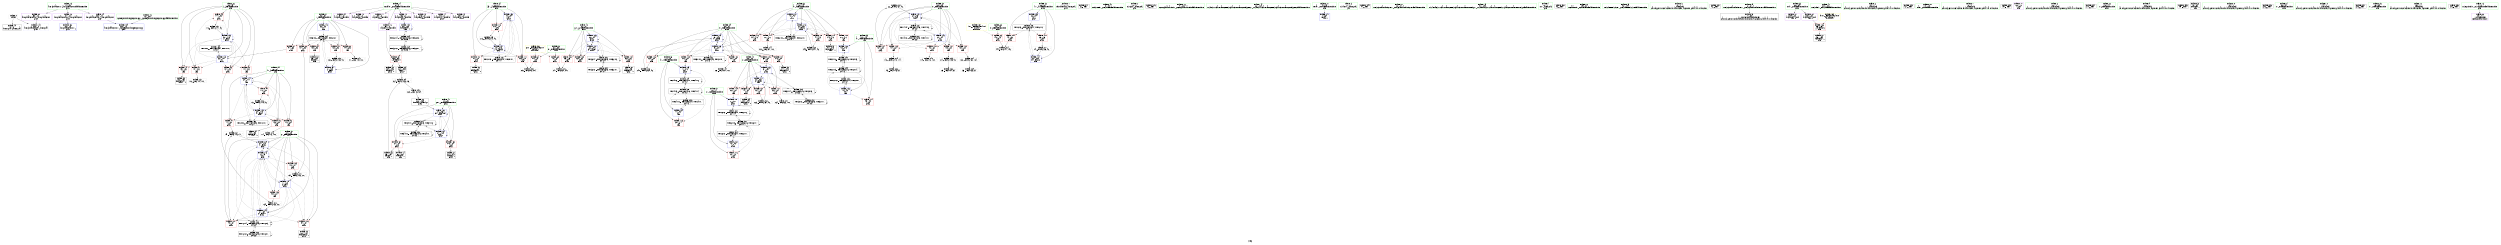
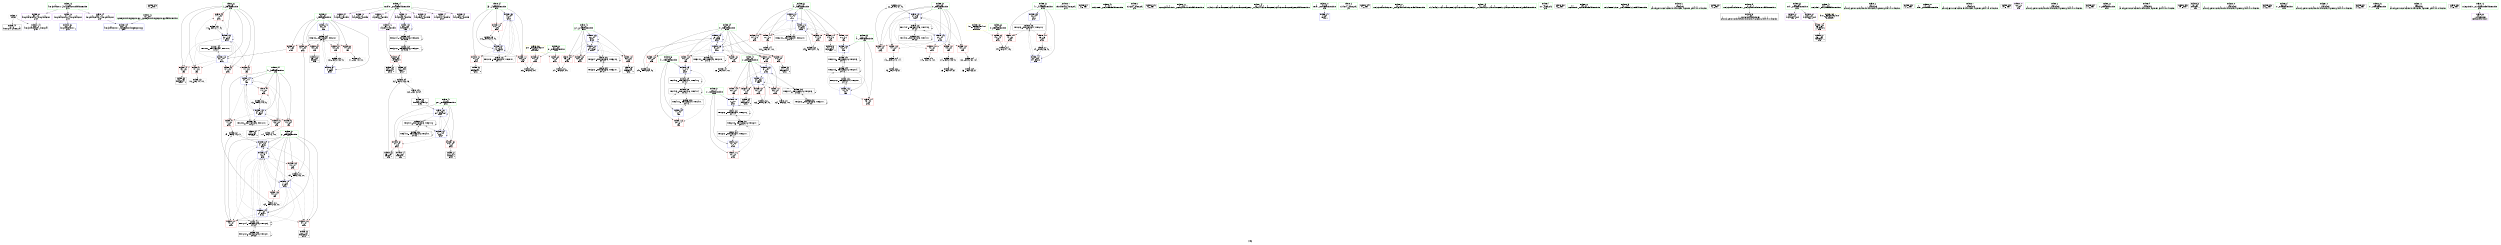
none -> (152, 6)
